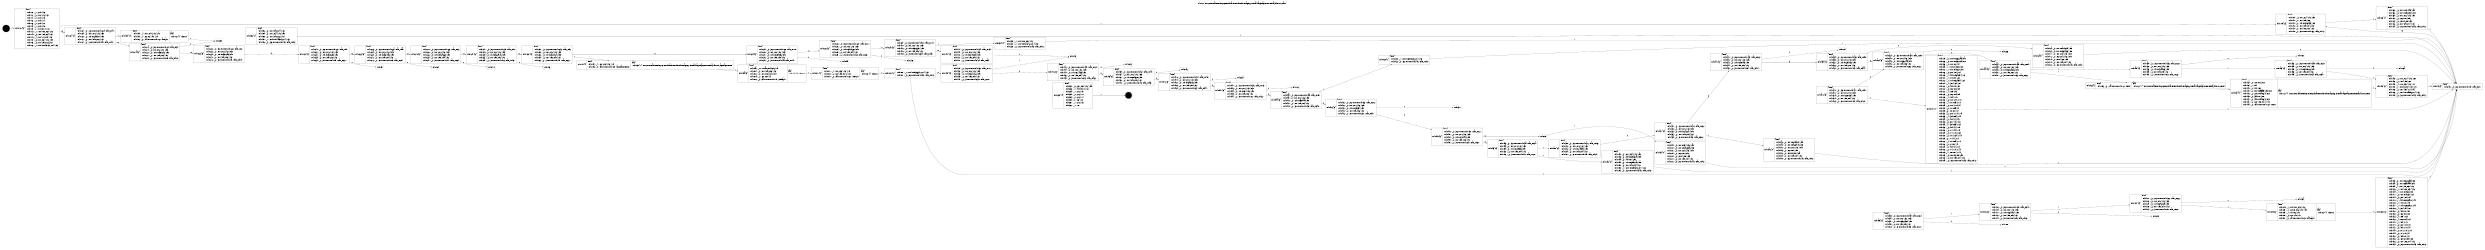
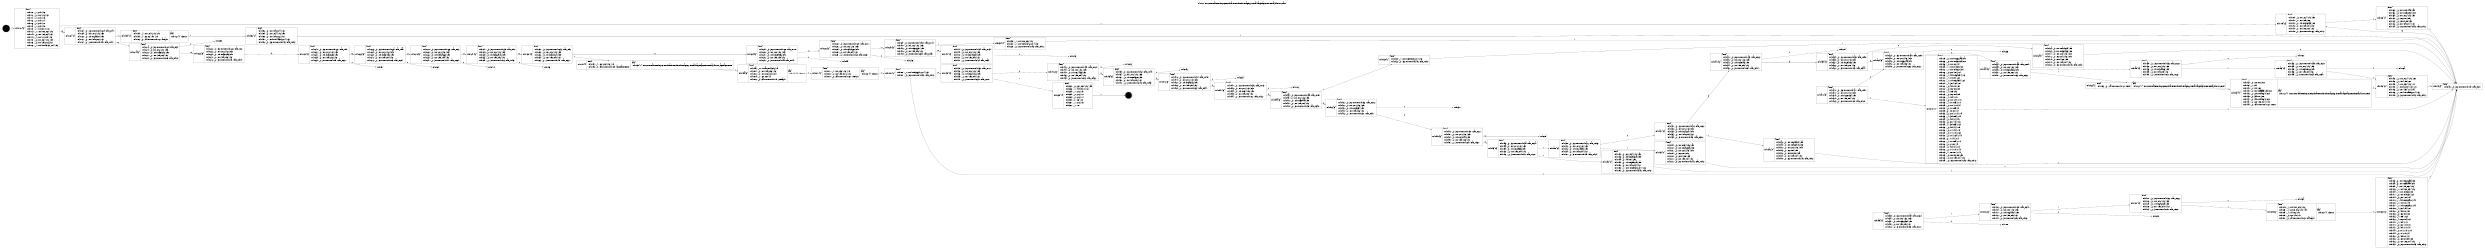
(201, 40) -> (217, 36)
(1030, 63) -> (1022, 85)
(1602, 127) -> (1627, 149)
